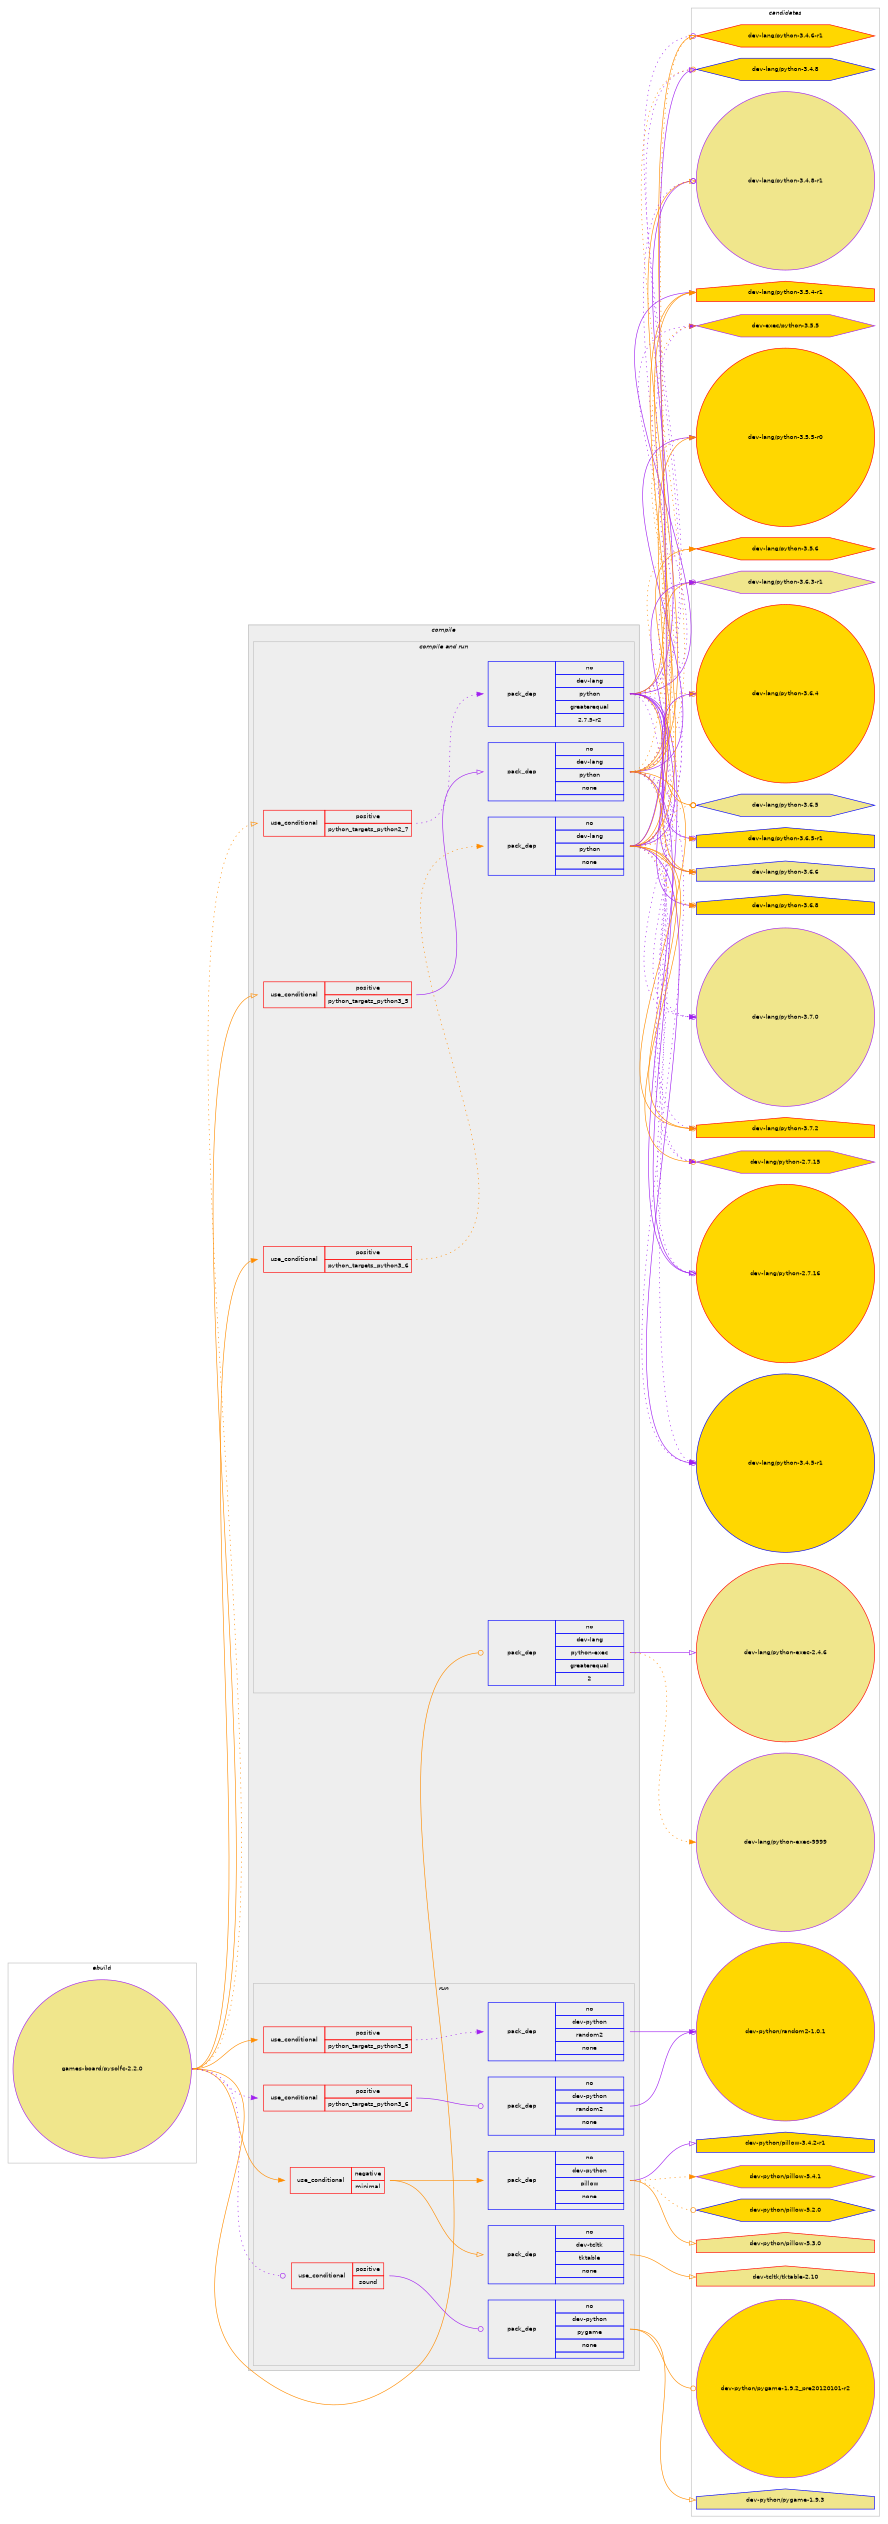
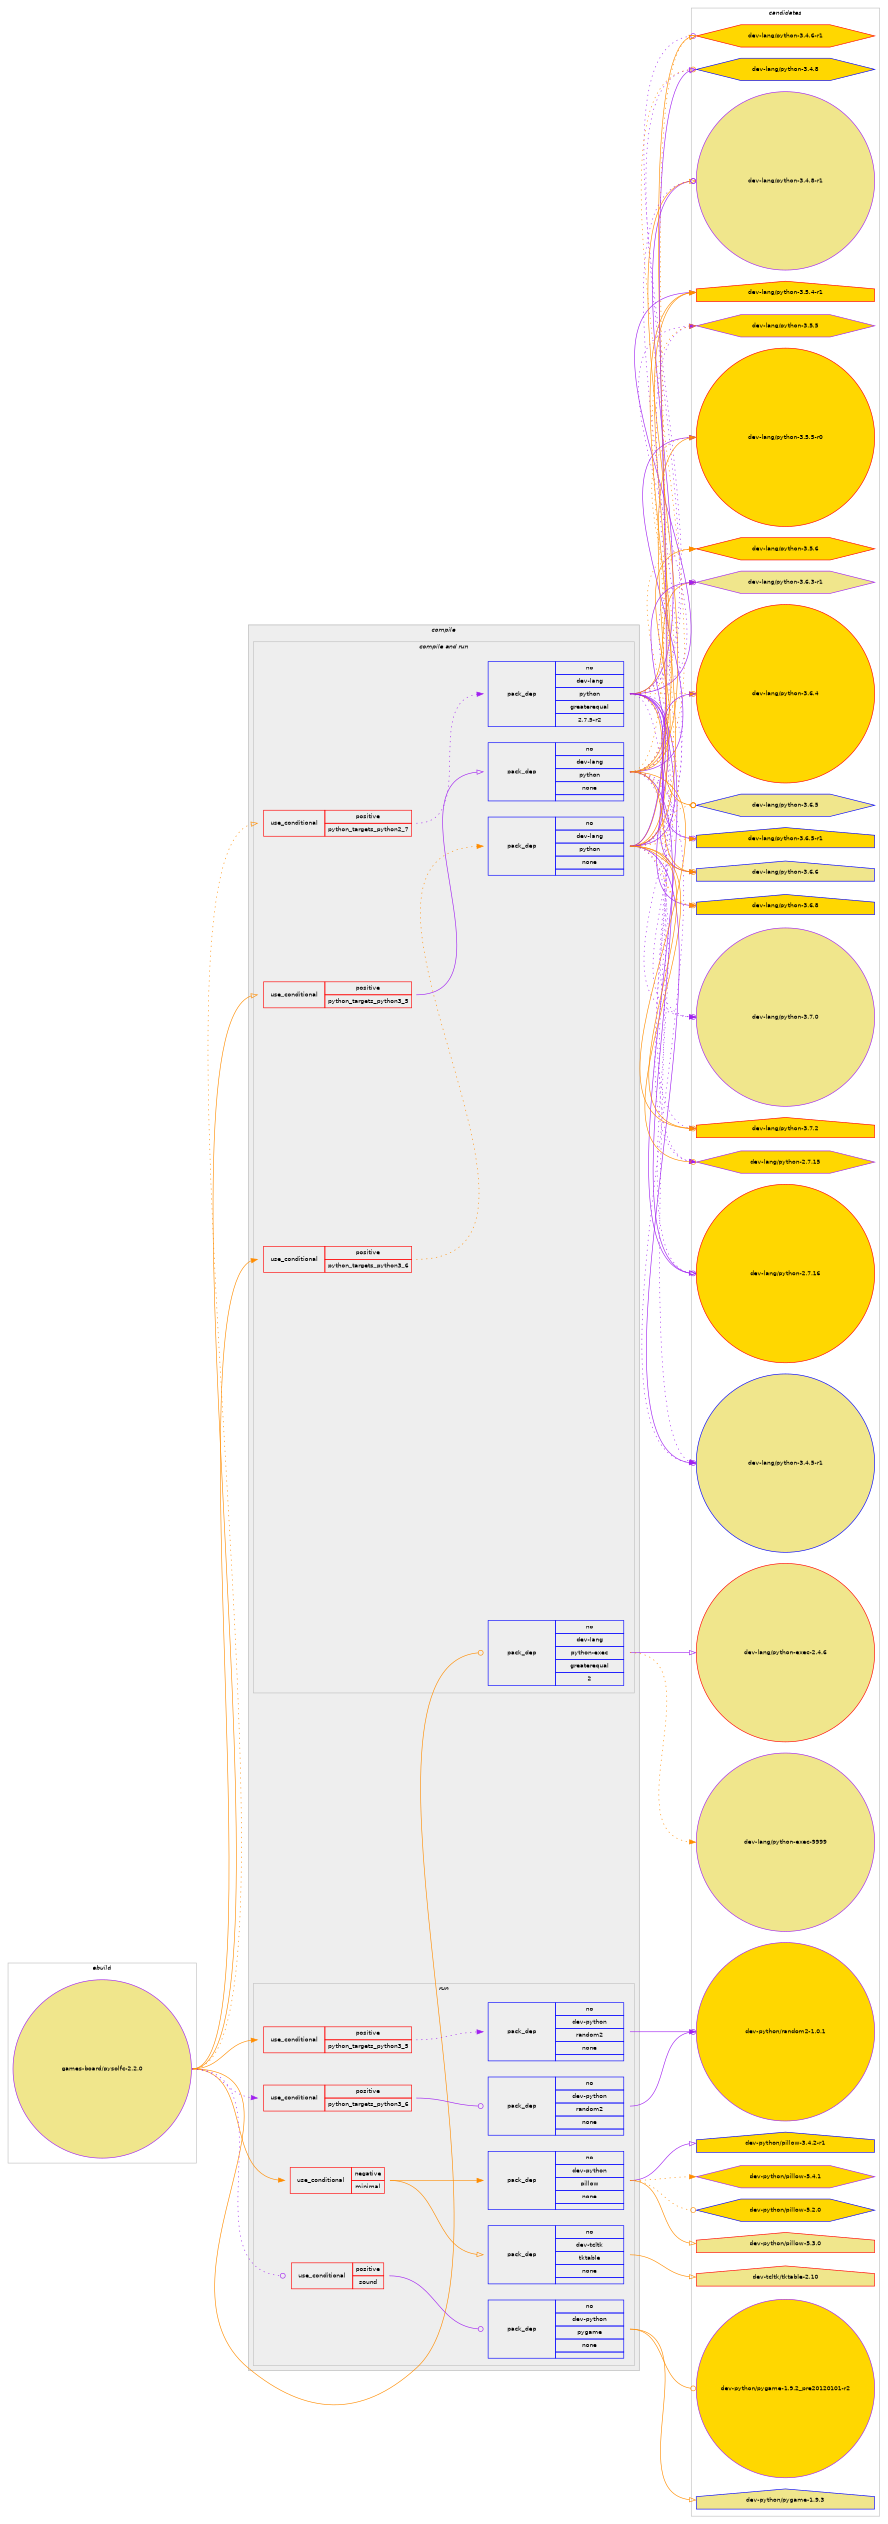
(785, 326) -> (785, 326)
(785, 1463) -> (785, 1463)
